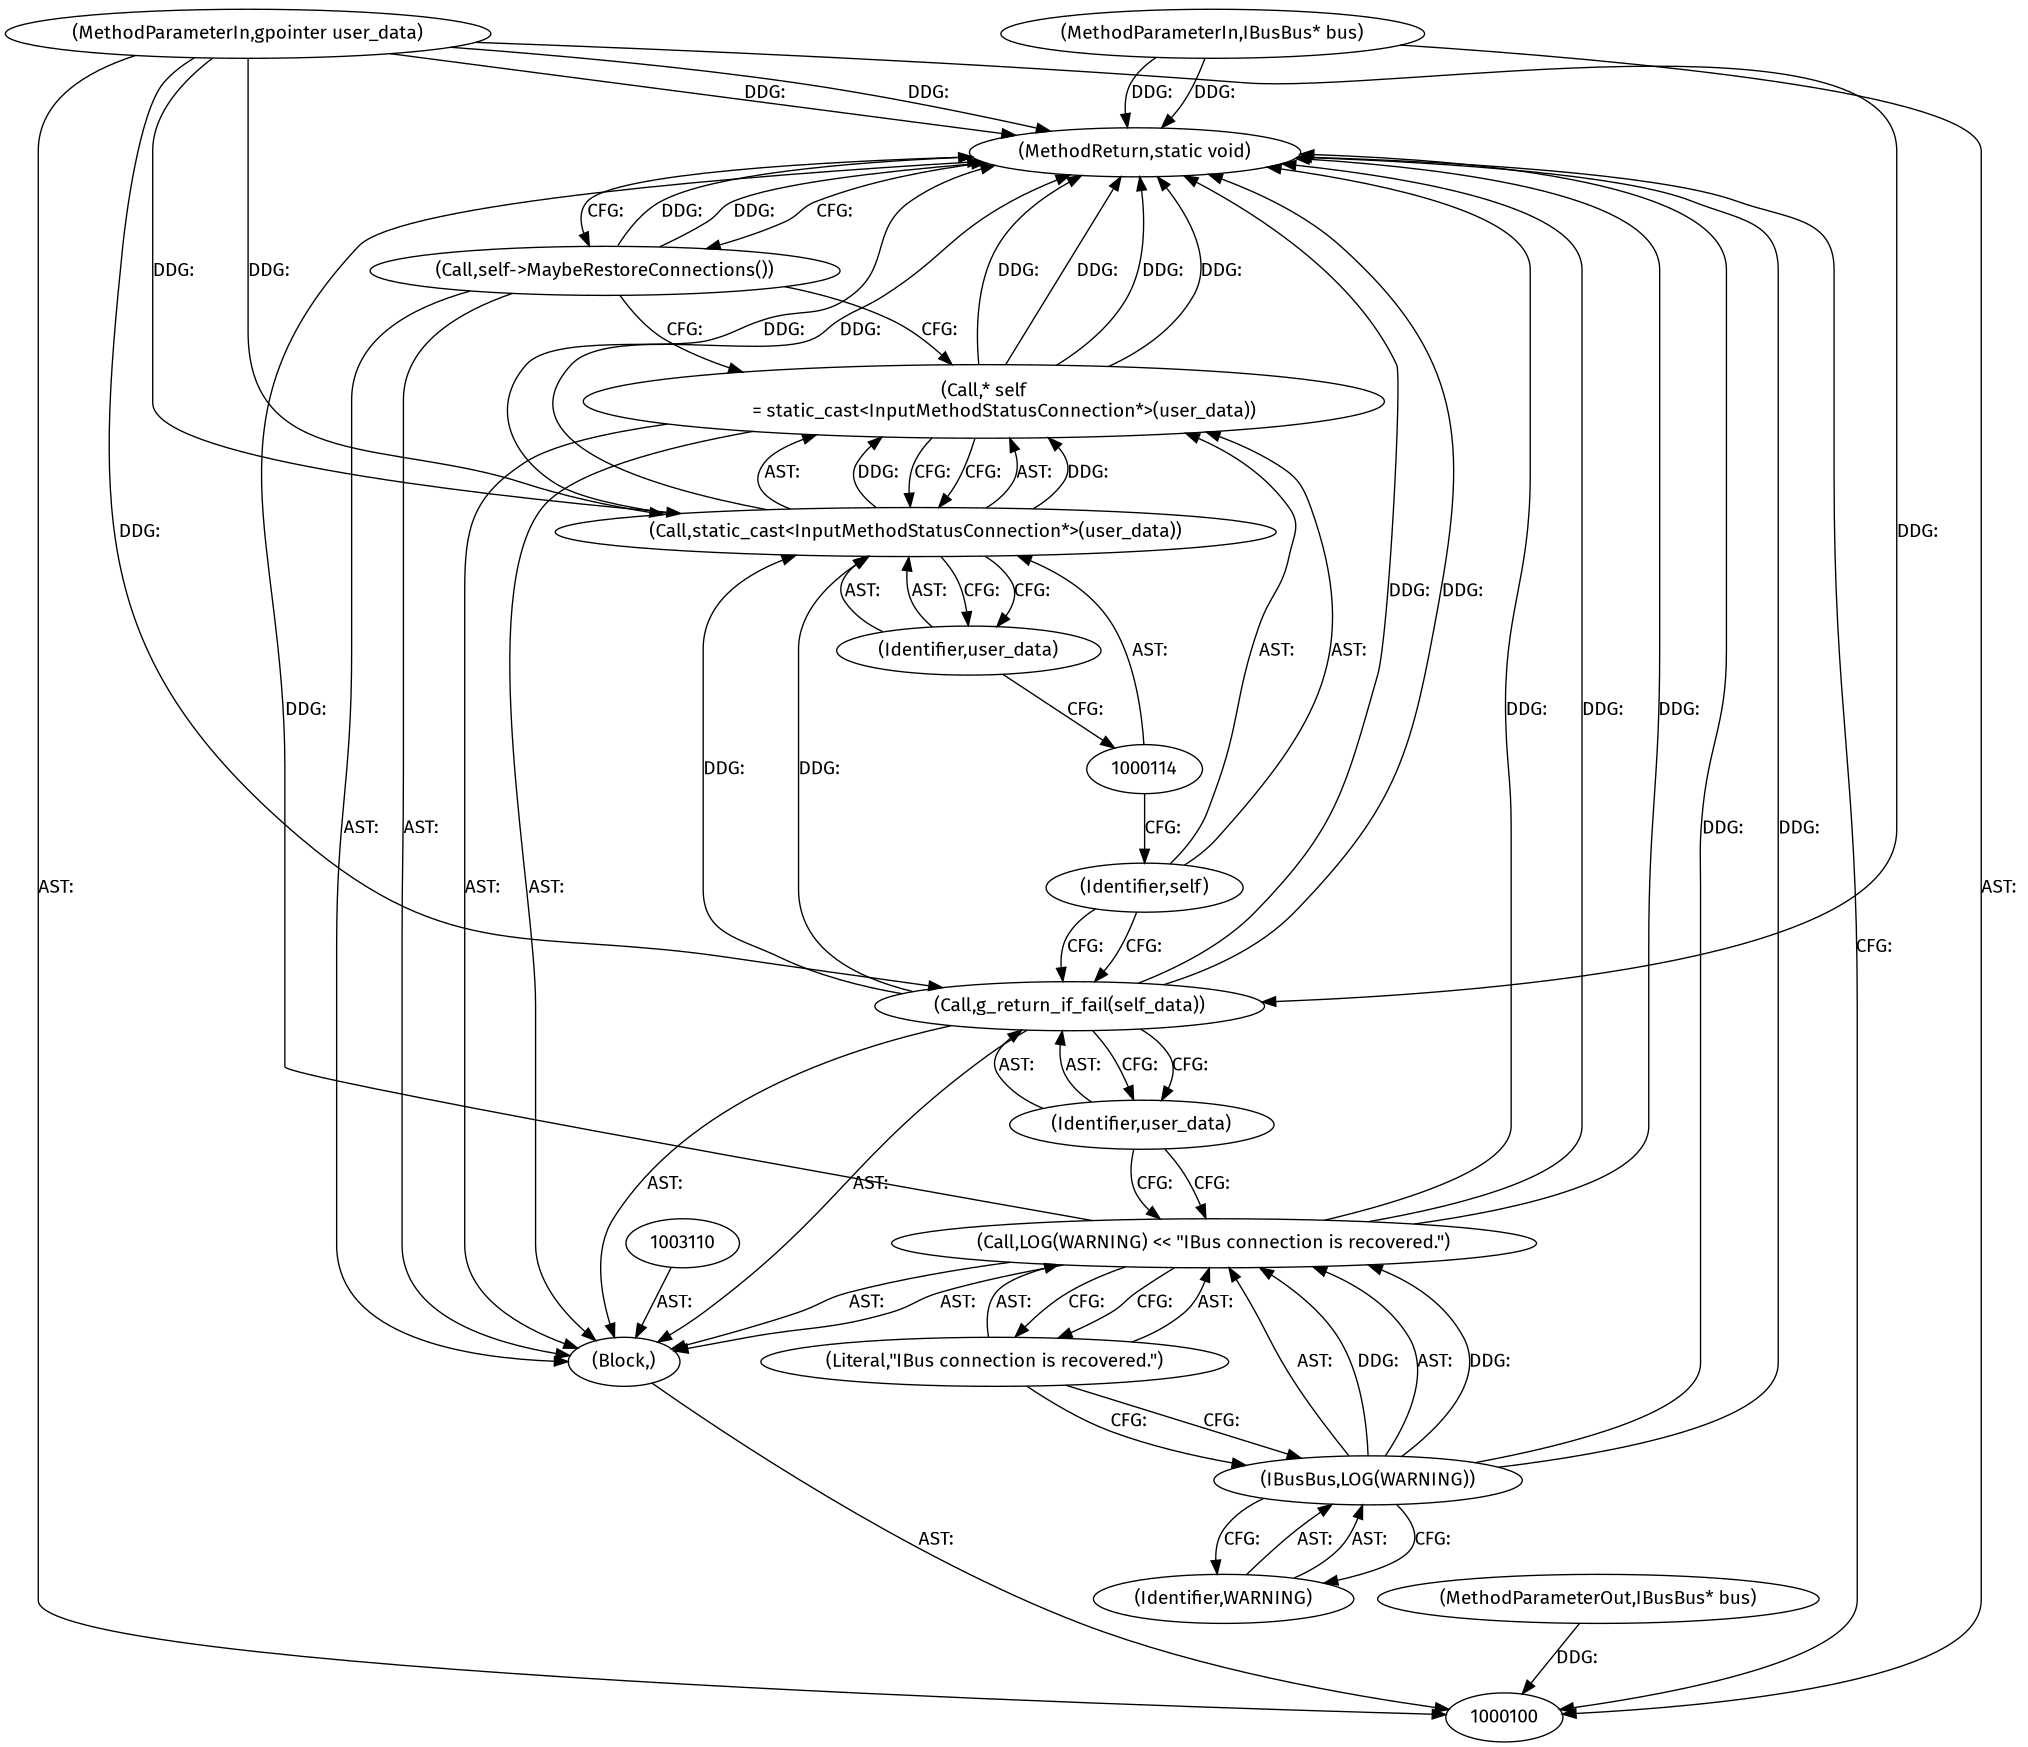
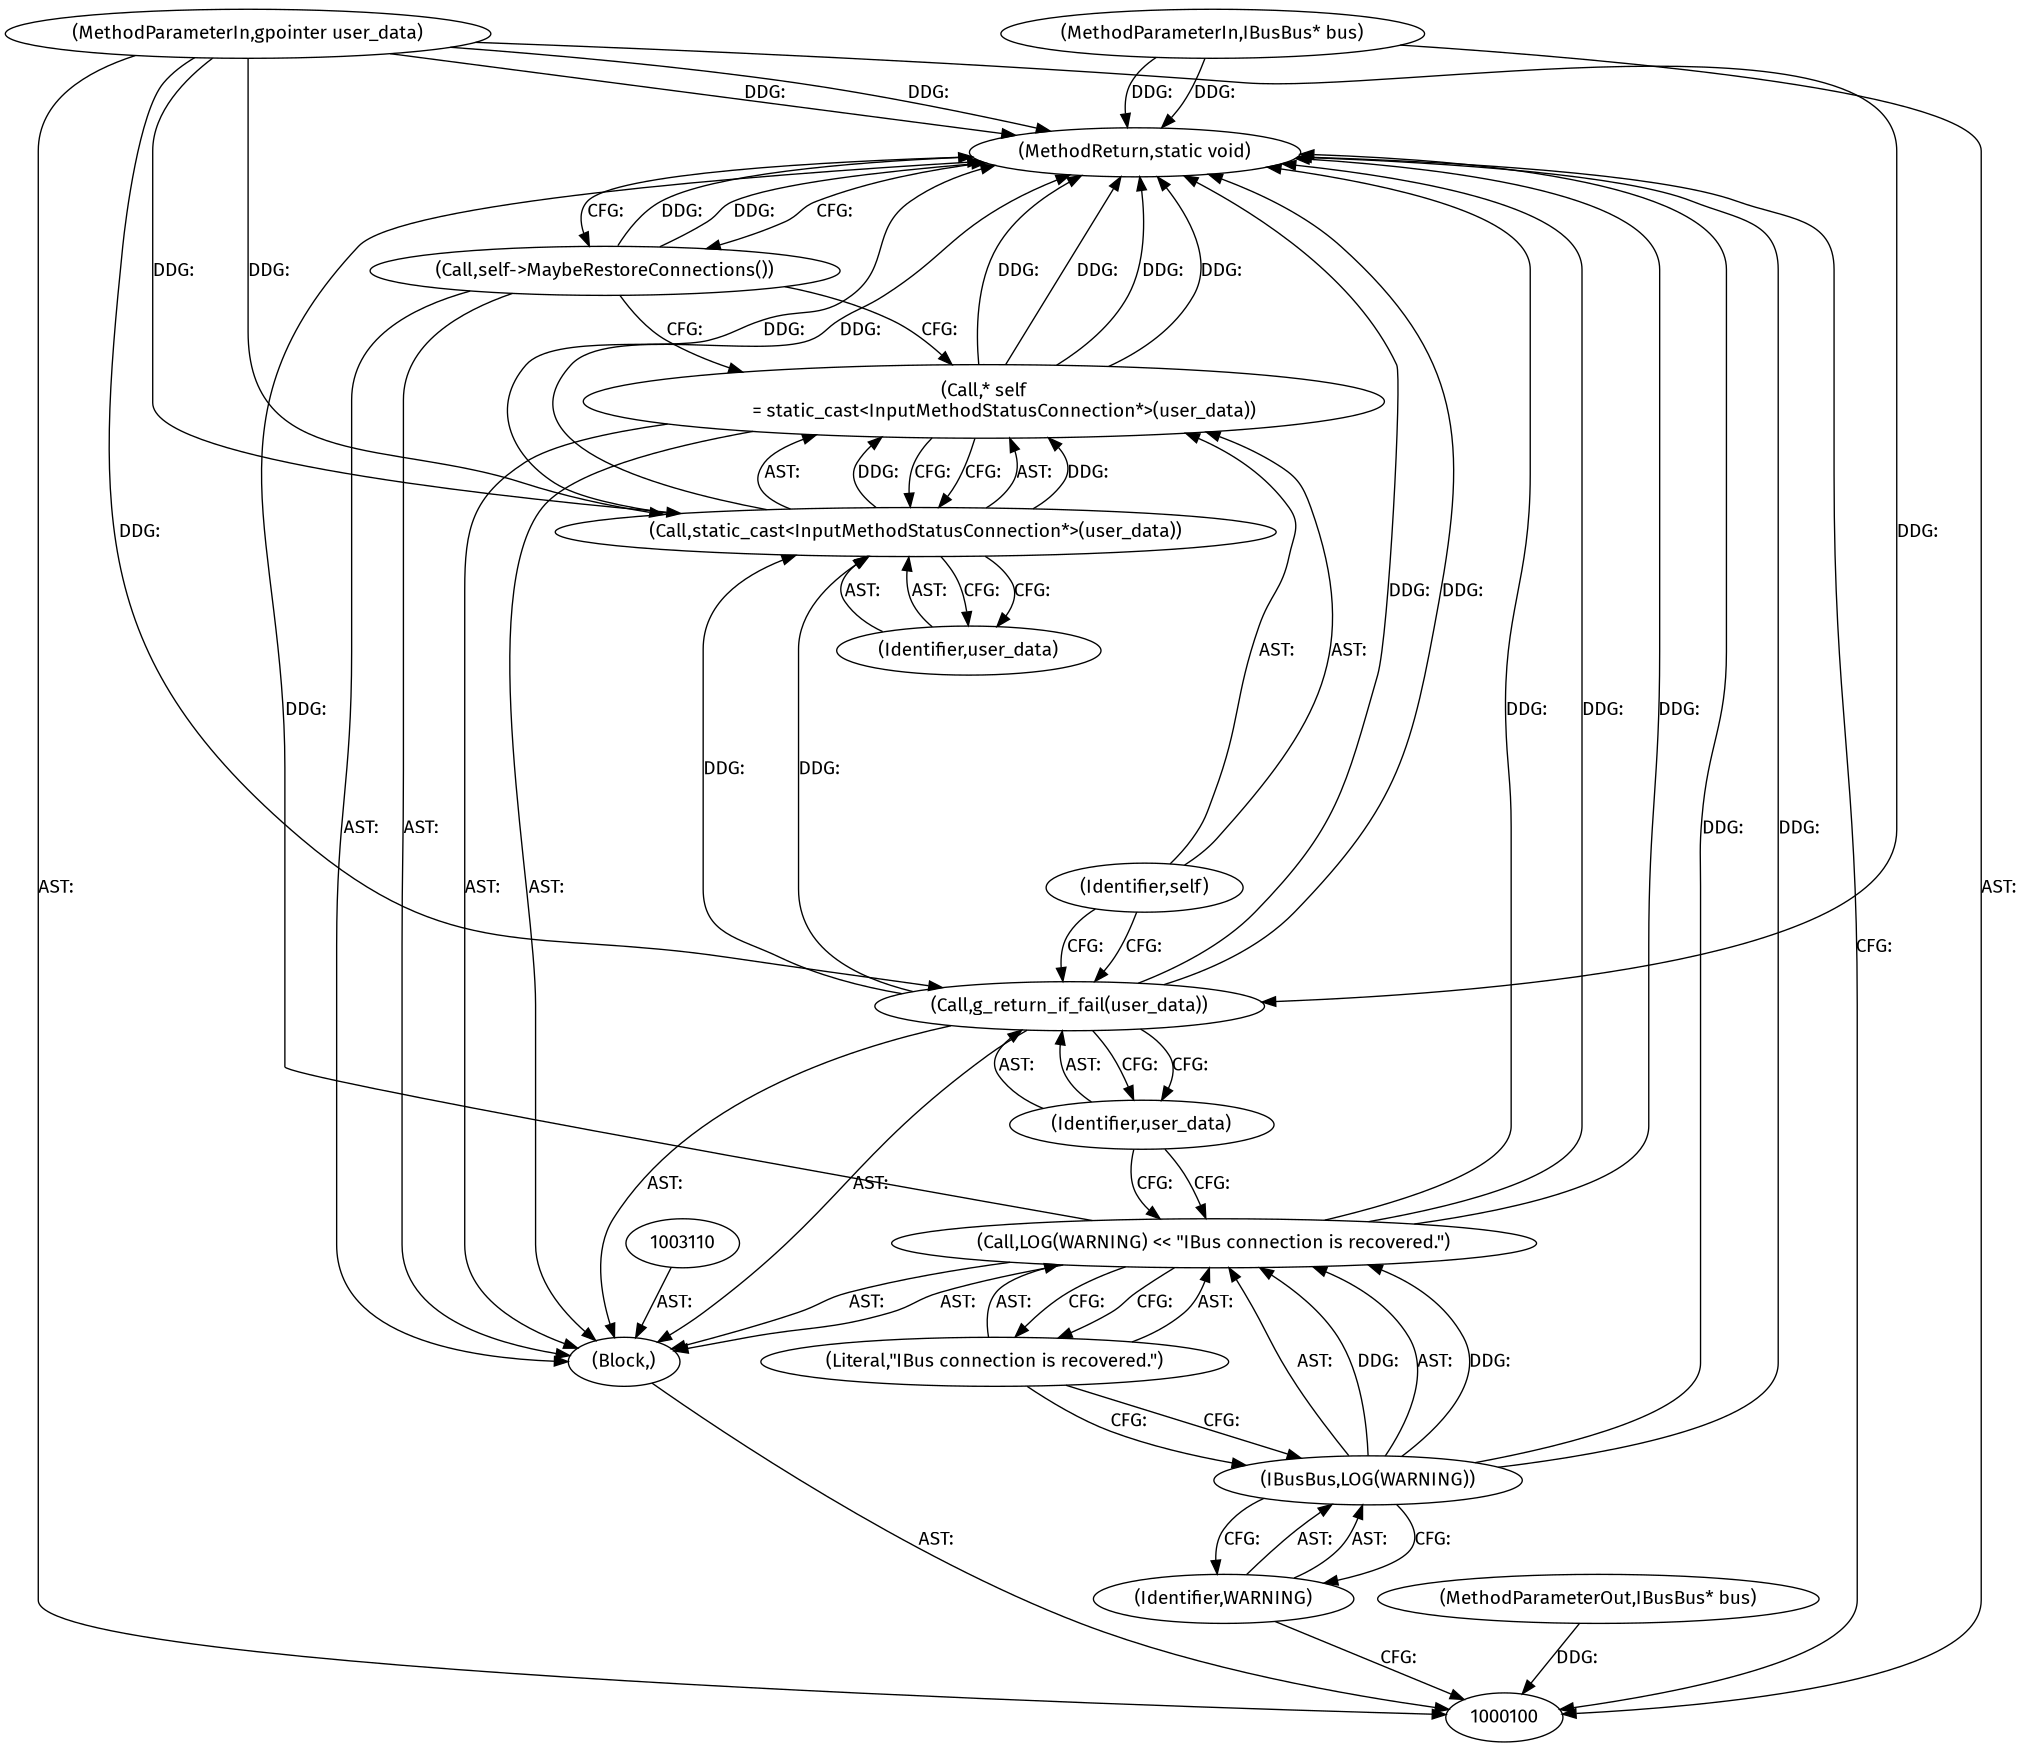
(1145, 769) -> none
(1070, 1006) -> (1070, 1006)
none -> (1363, 1658)
